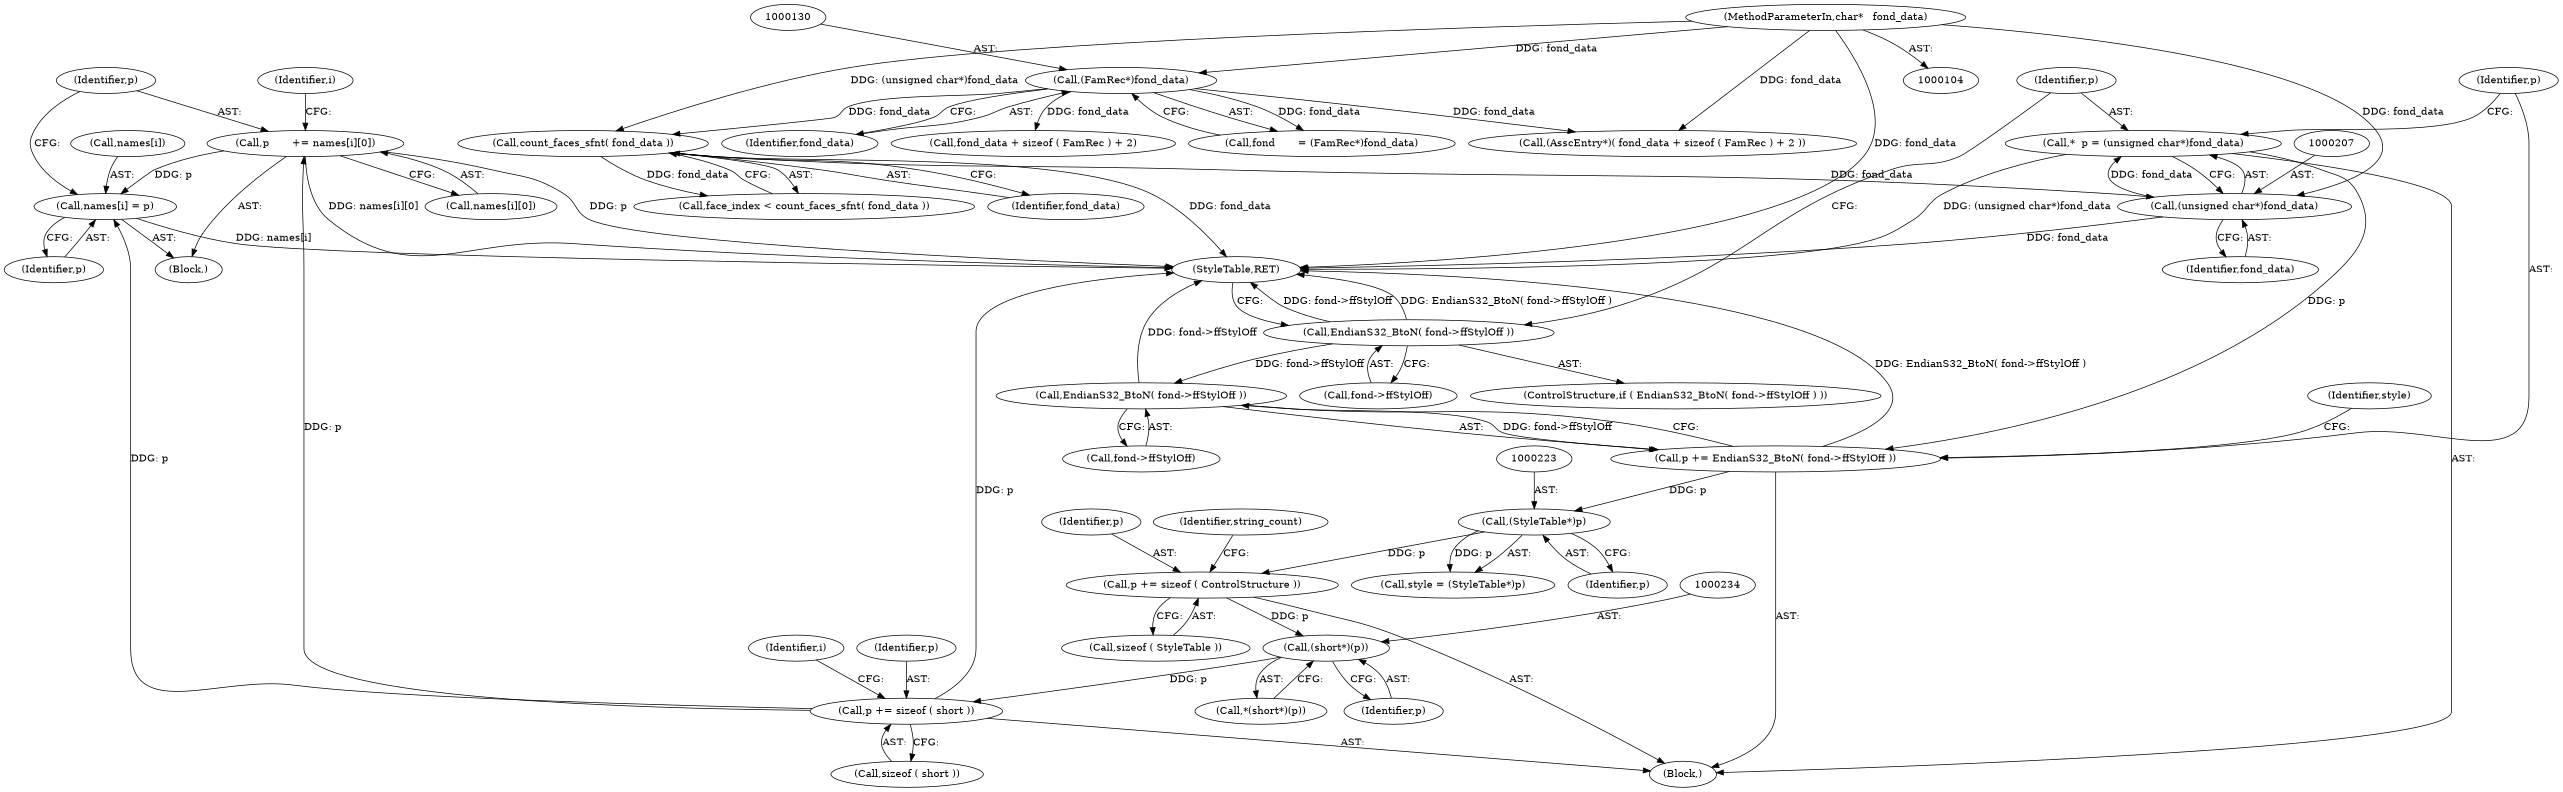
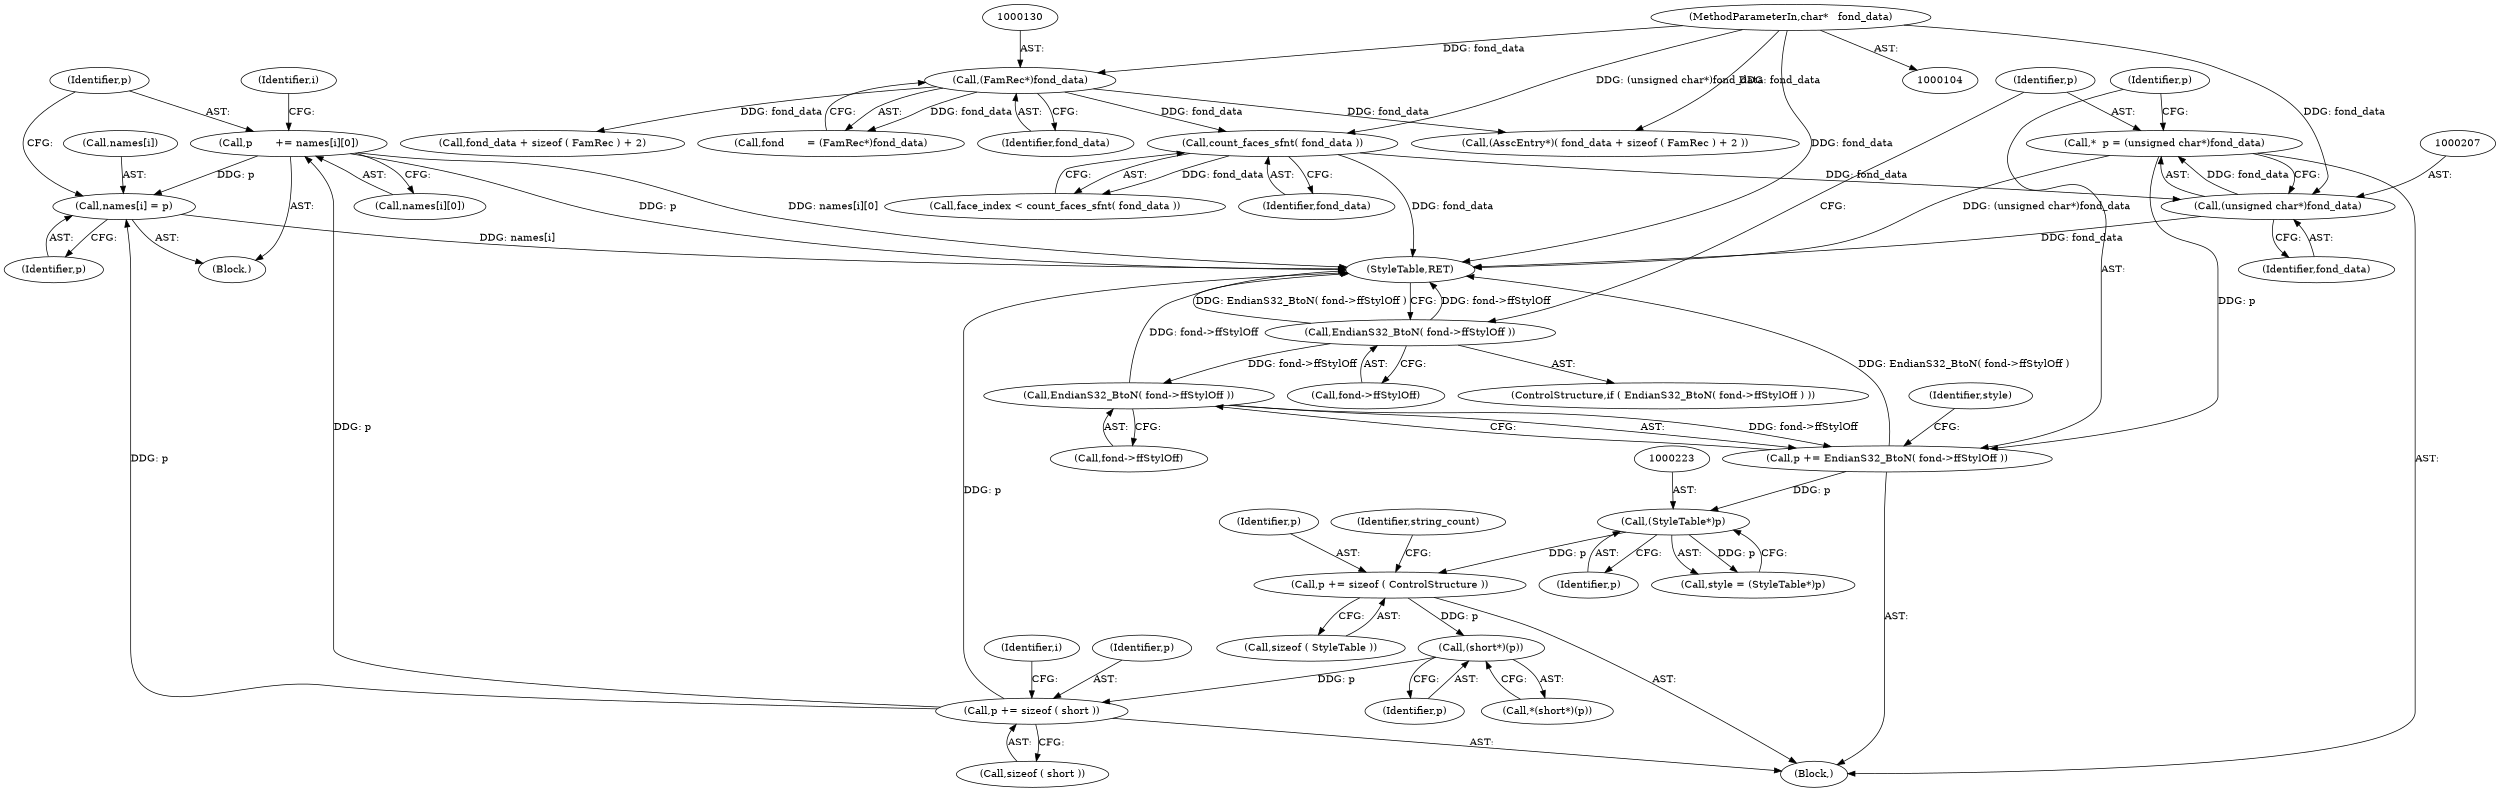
none -> (1759, 549)
(1718, 585) -> none
